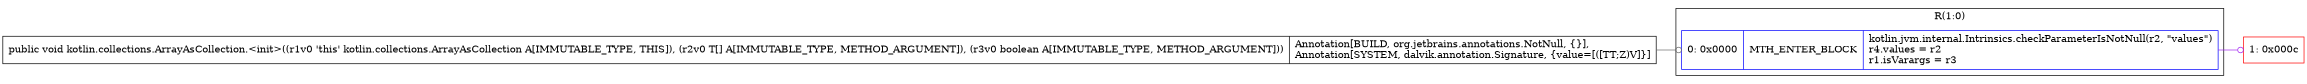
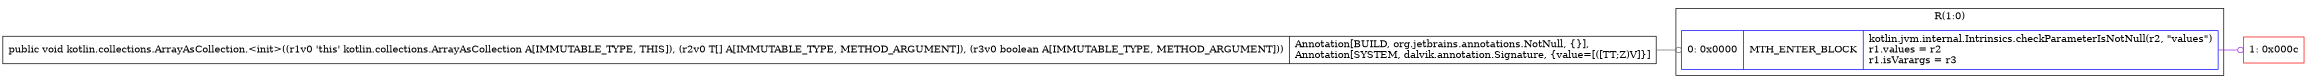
(1905, 50) -> (1905, 50)
